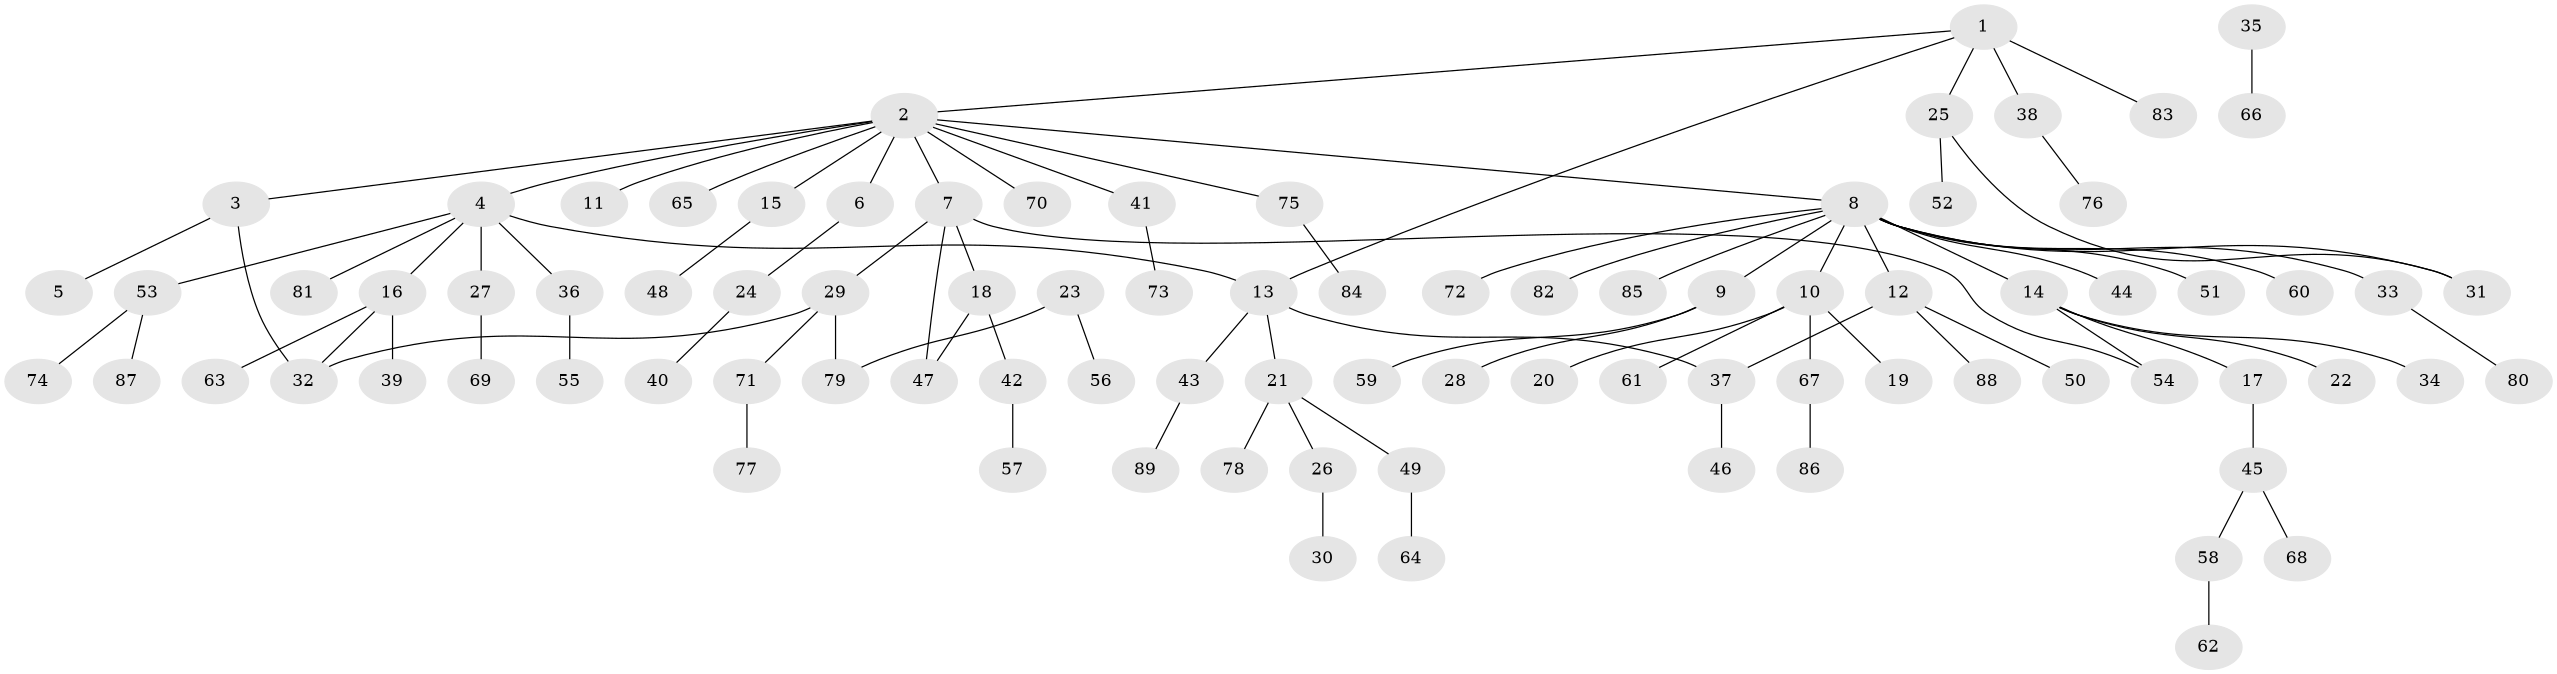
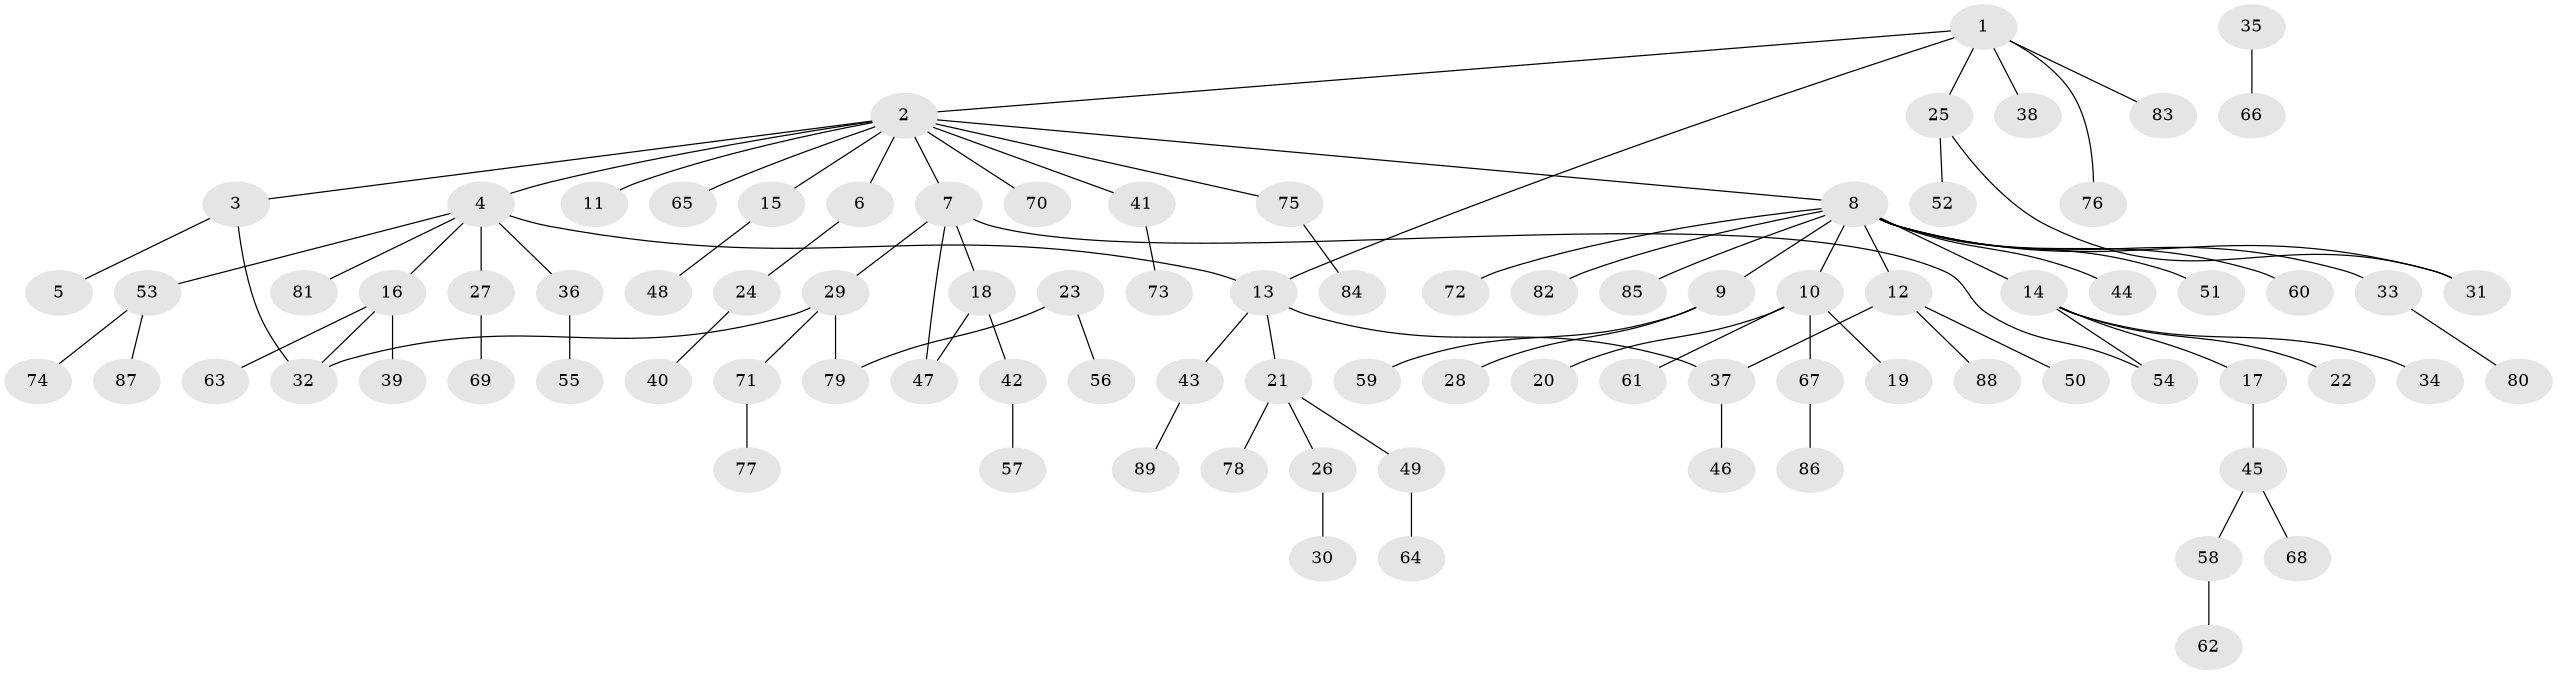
(2061, 160) -> (2075, 98)
